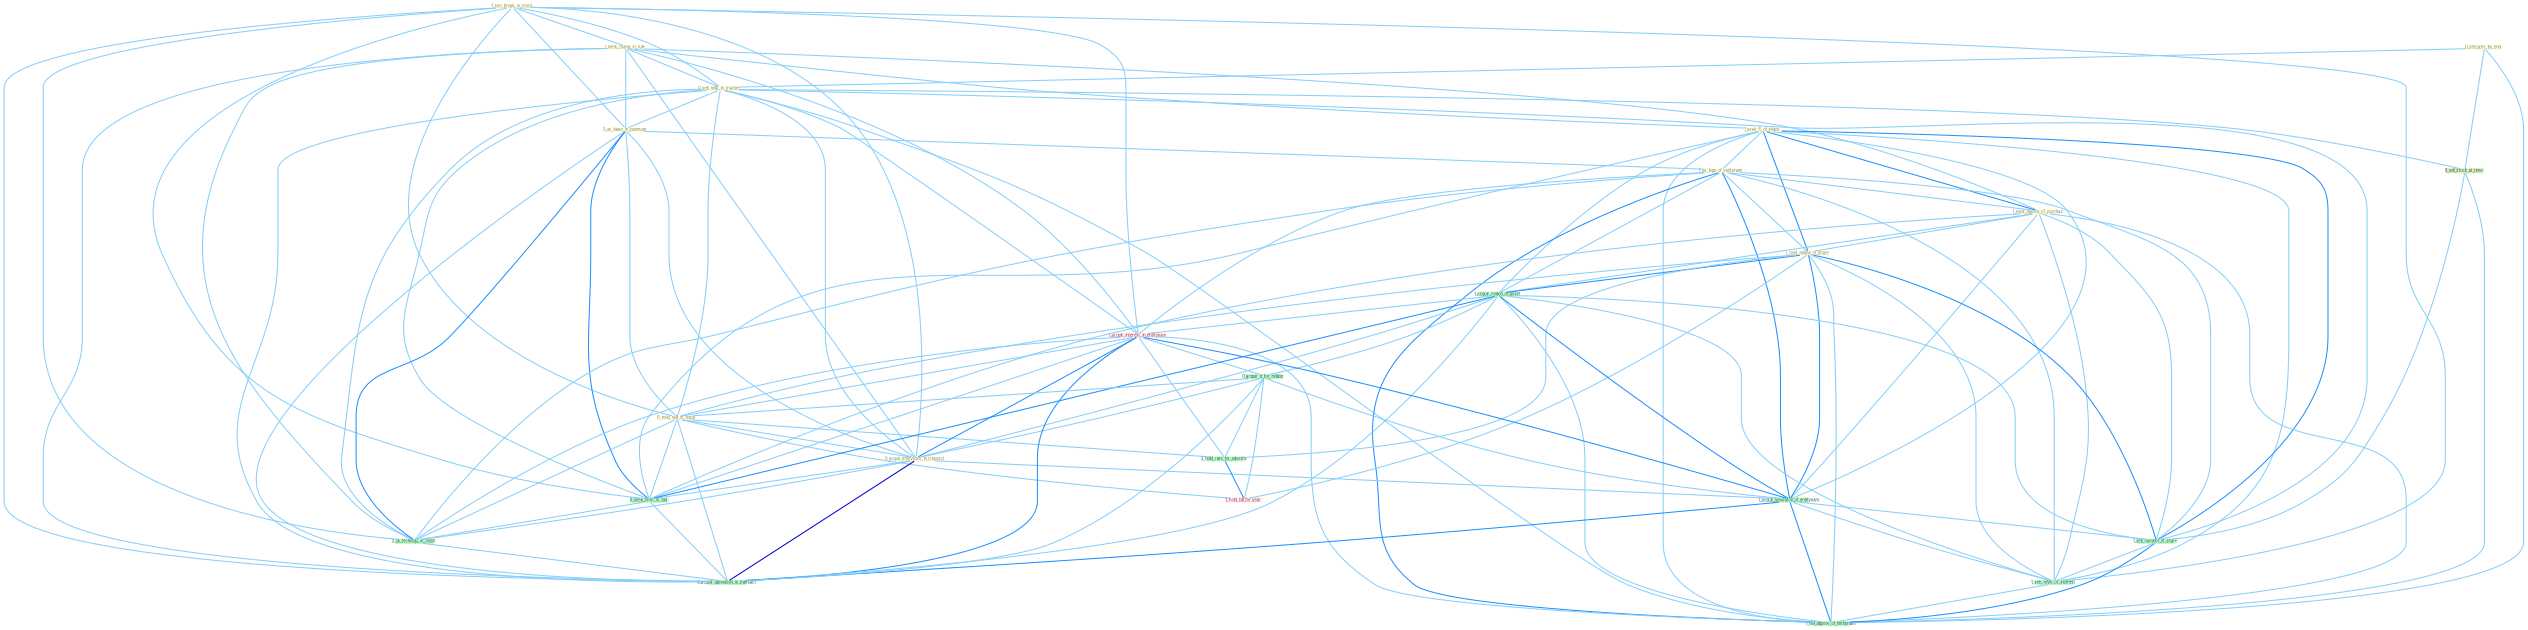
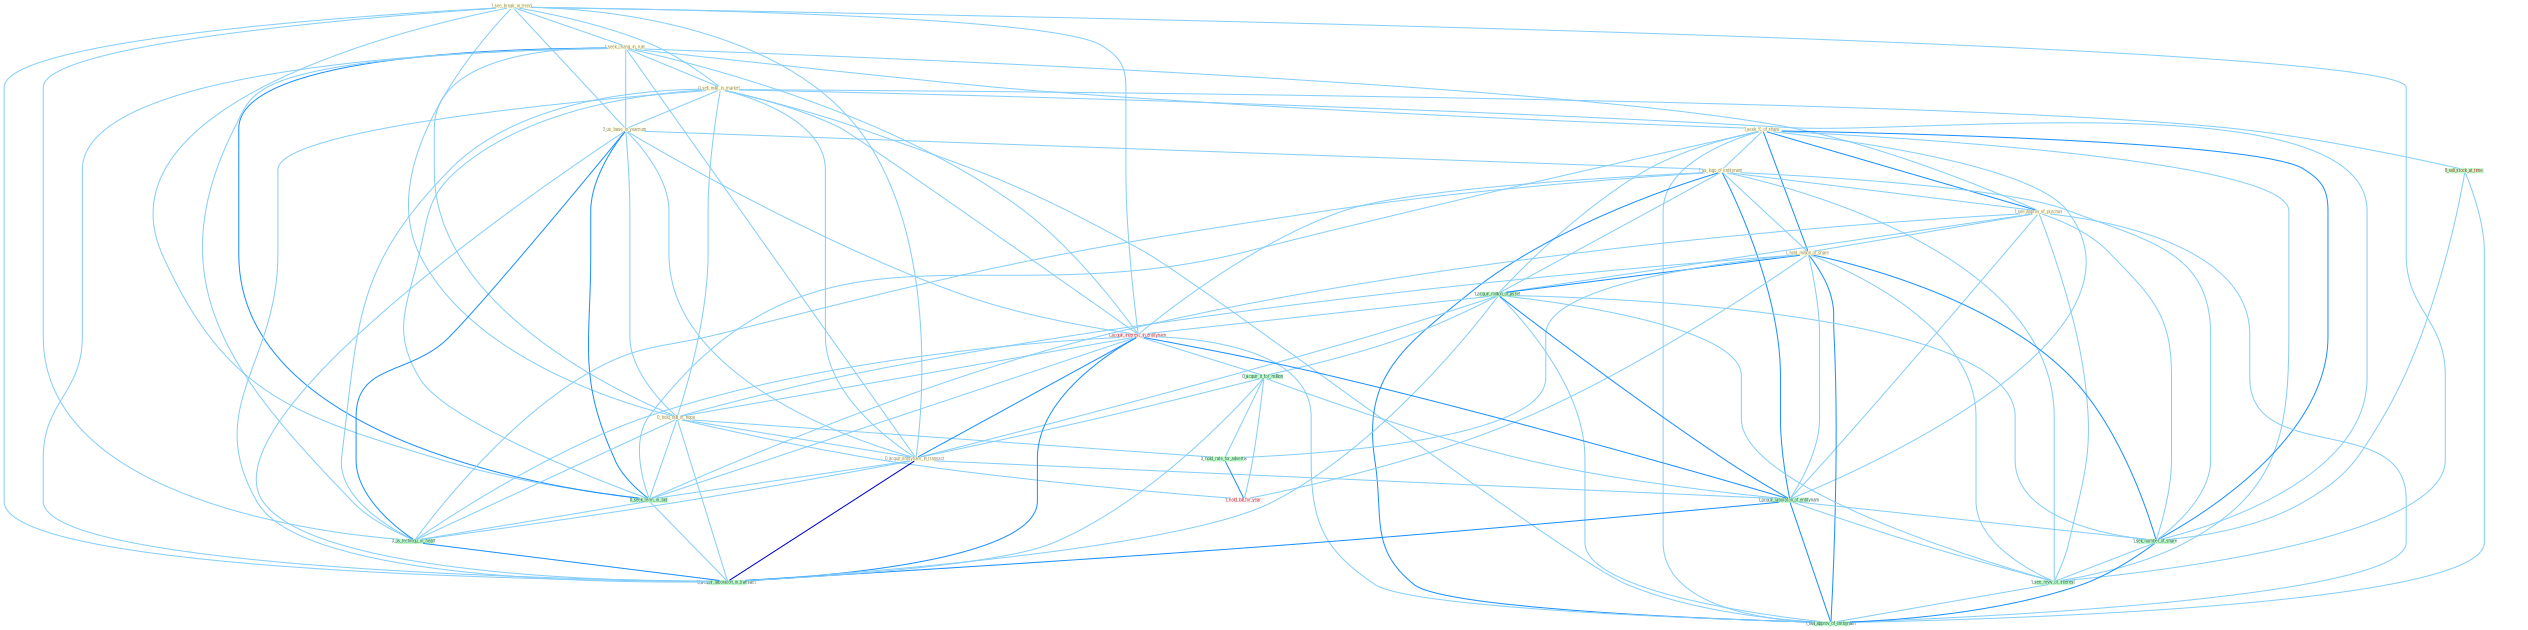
(2484, 47) -> none
(2039, 212) -> (2039, 212)
(1820, 379) -> (1820, 379)
(984, 396) -> (444, 225)
(1074, 397) -> (239, 248)
(1188, 406) -> (870, 257)
(1836, 435) -> (1836, 435)
(571, 562) -> (571, 562)
